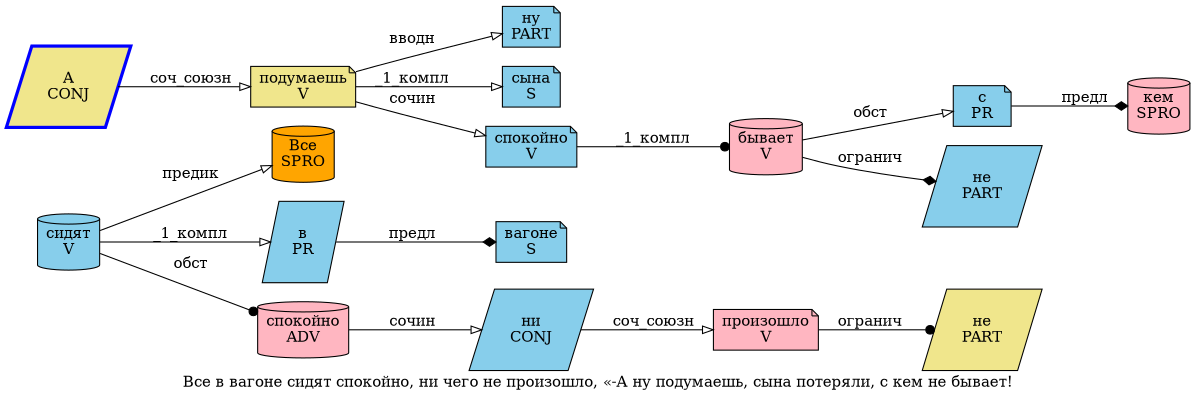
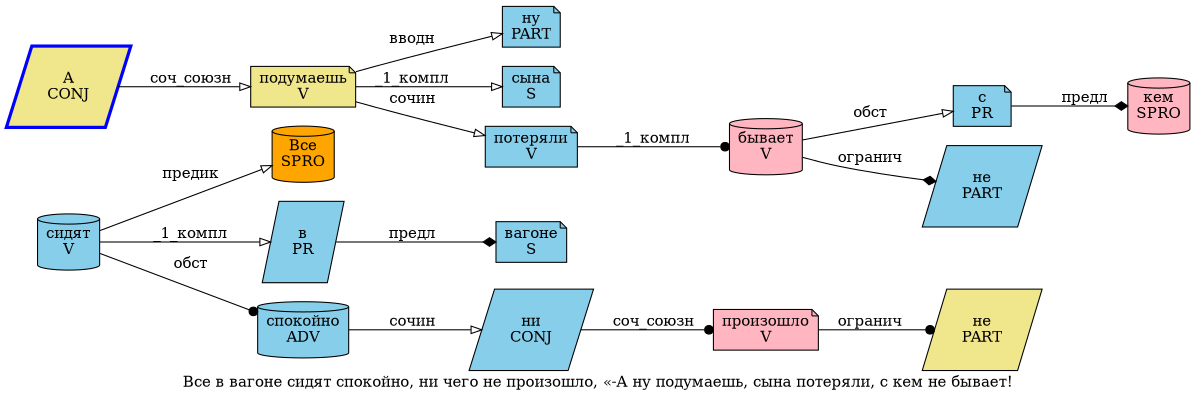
(531, 147) -> (531, 147)
(303, 330) -> (303, 330)
(642, 330) -> (643, 330)
